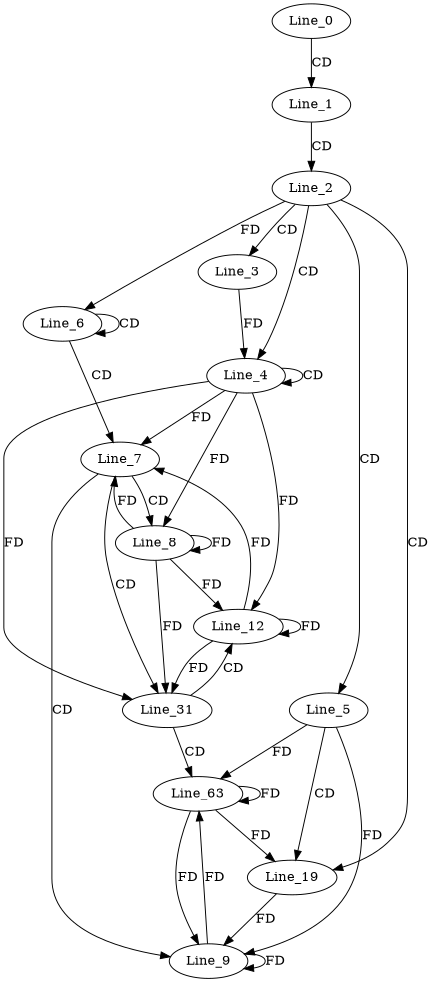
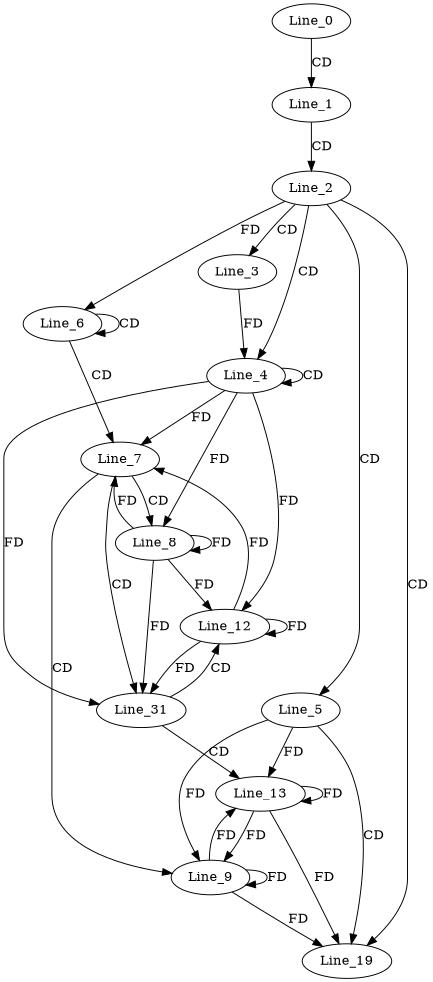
(198, 794) -> (260, 794)
(254, 916) -> (273, 917)
